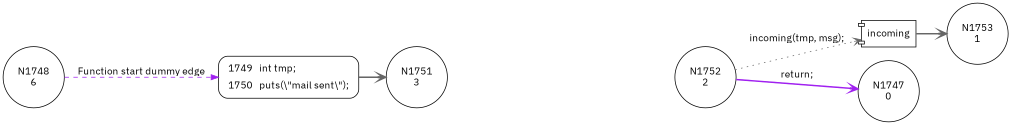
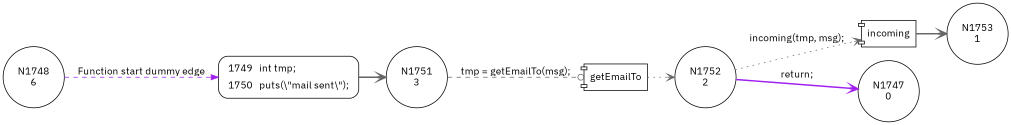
none -> (616, 77)
